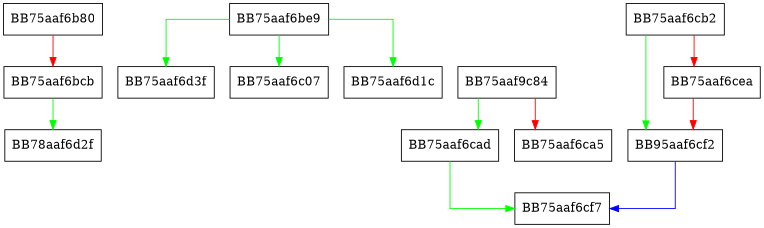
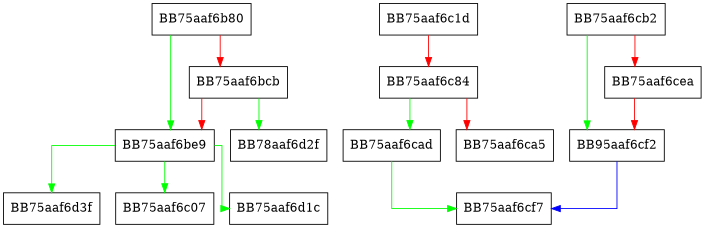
none -> (429, 19)
none -> (171, 78)
(507, 82) -> (429, 82)
none -> (202, 109)
